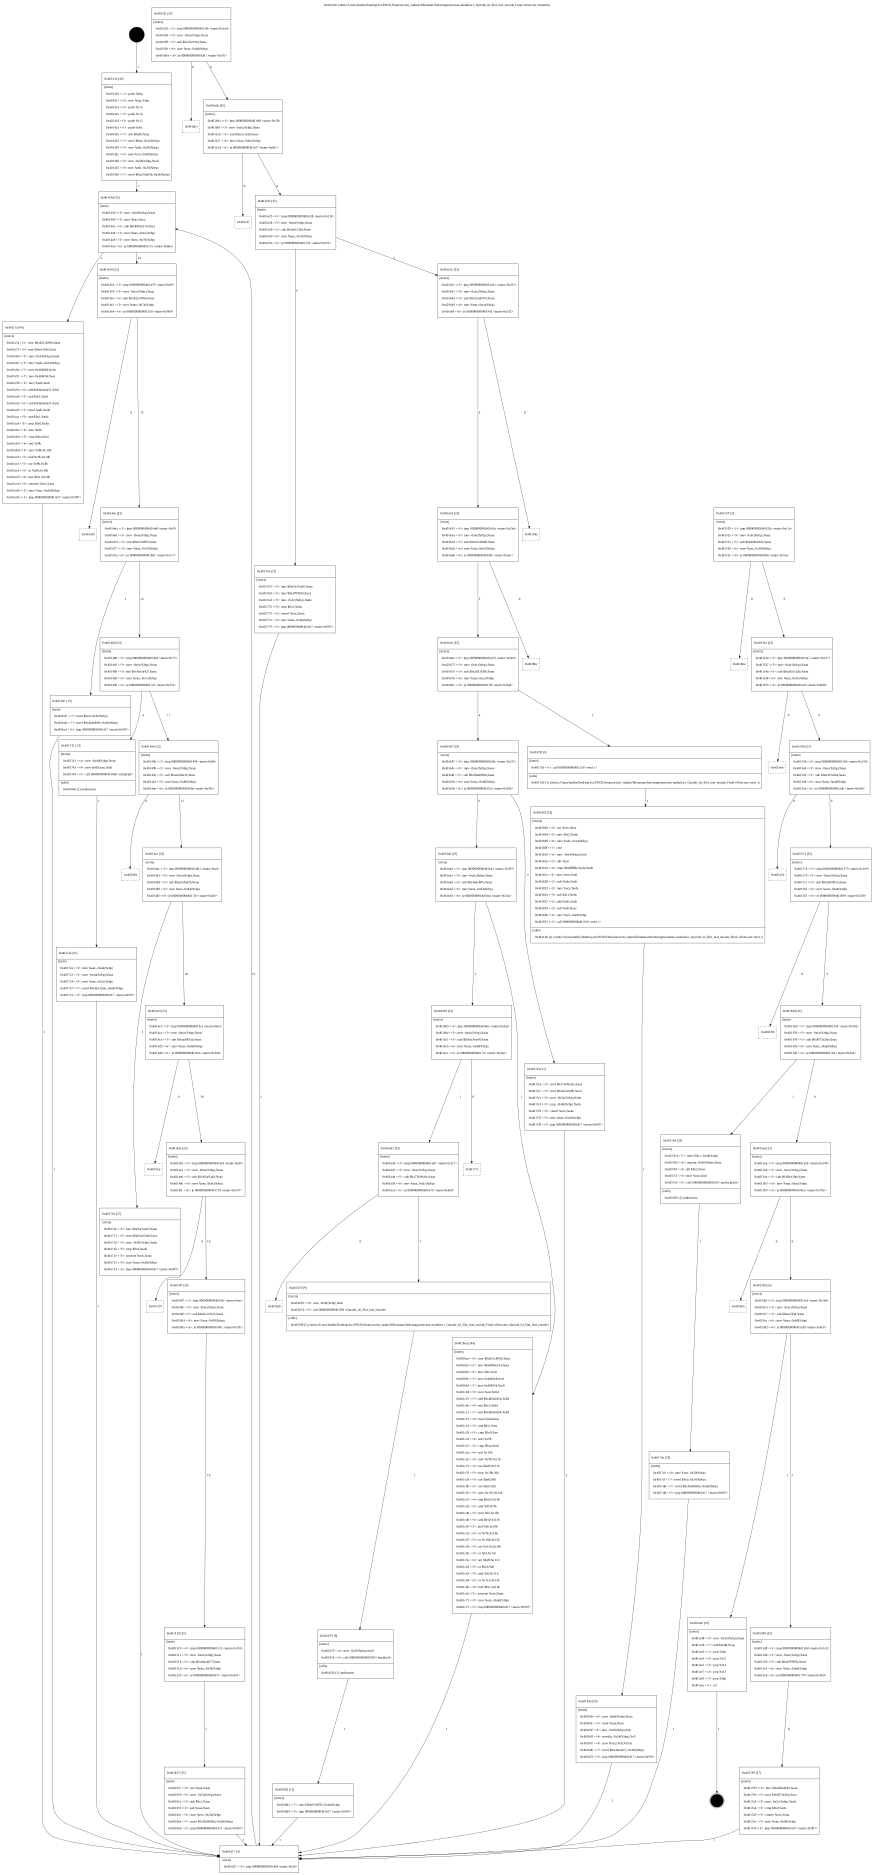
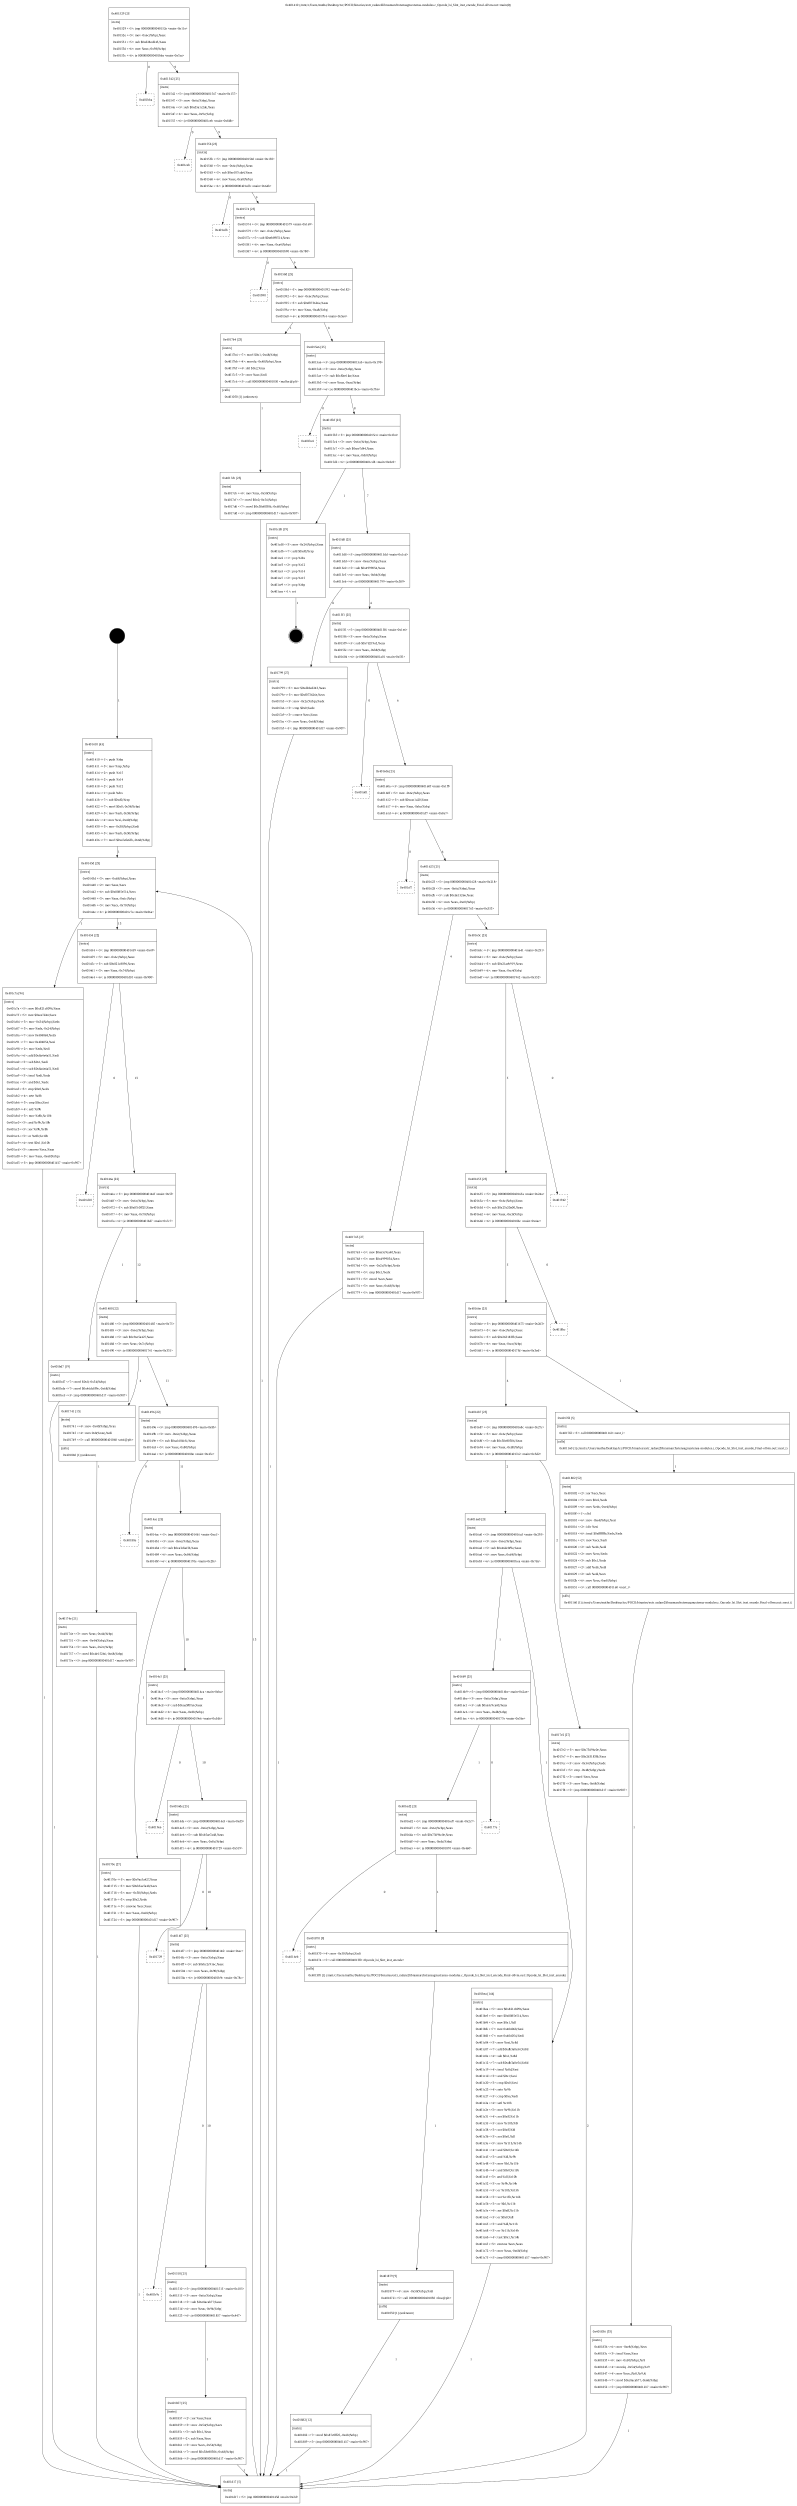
none -> (370, 597)
none -> (153, 2295)
